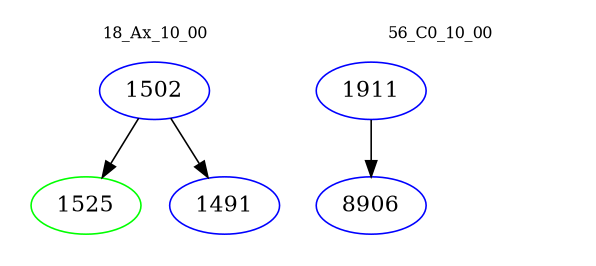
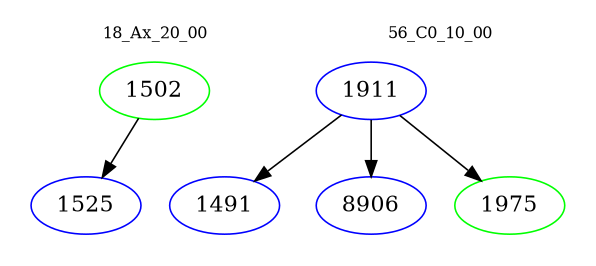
(155, 34) -> (155, 34)
(155, 91) -> (155, 91)
(185, 141) -> (314, 136)
(86, 206) -> (86, 206)
none -> (510, 206)
